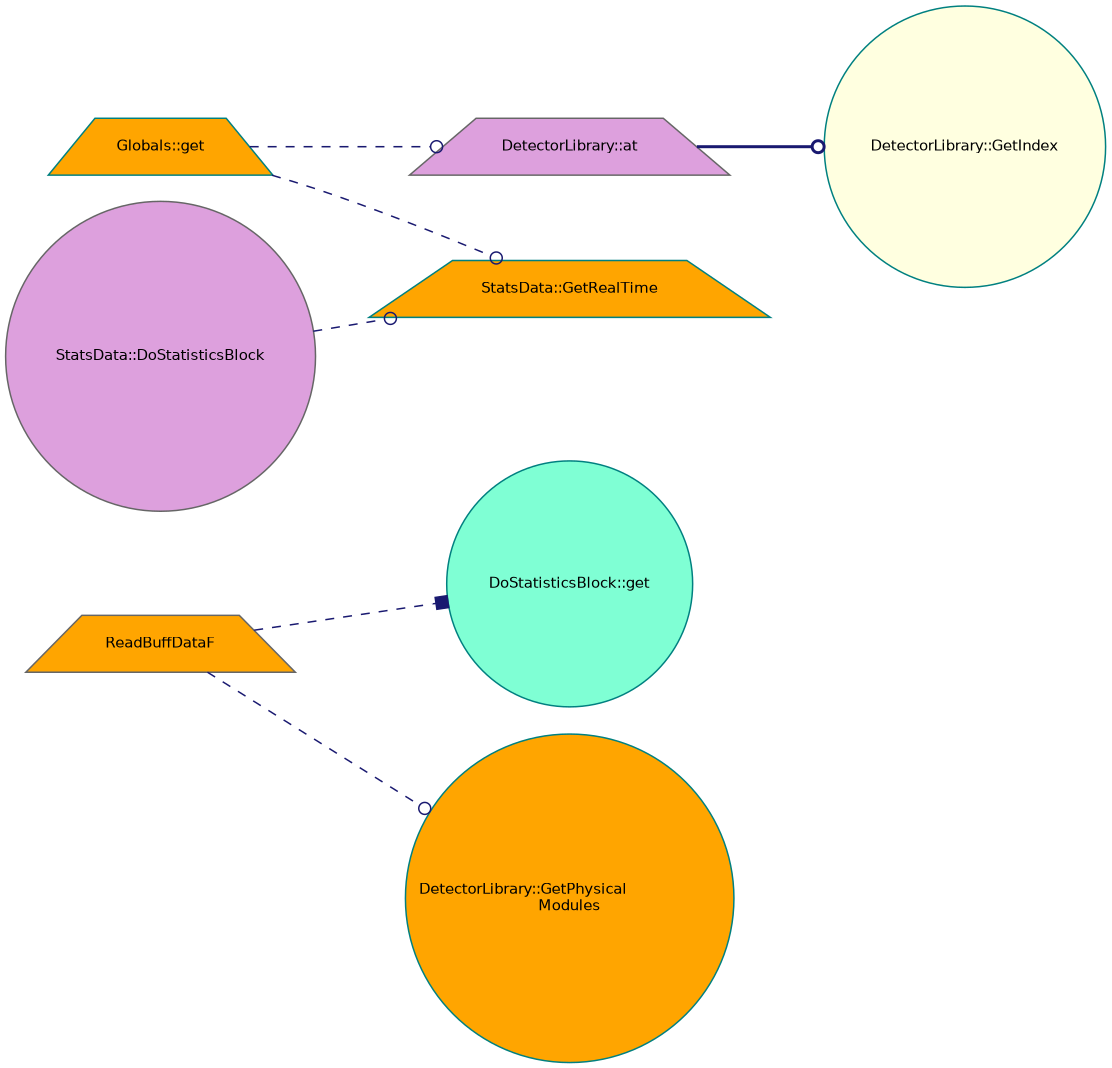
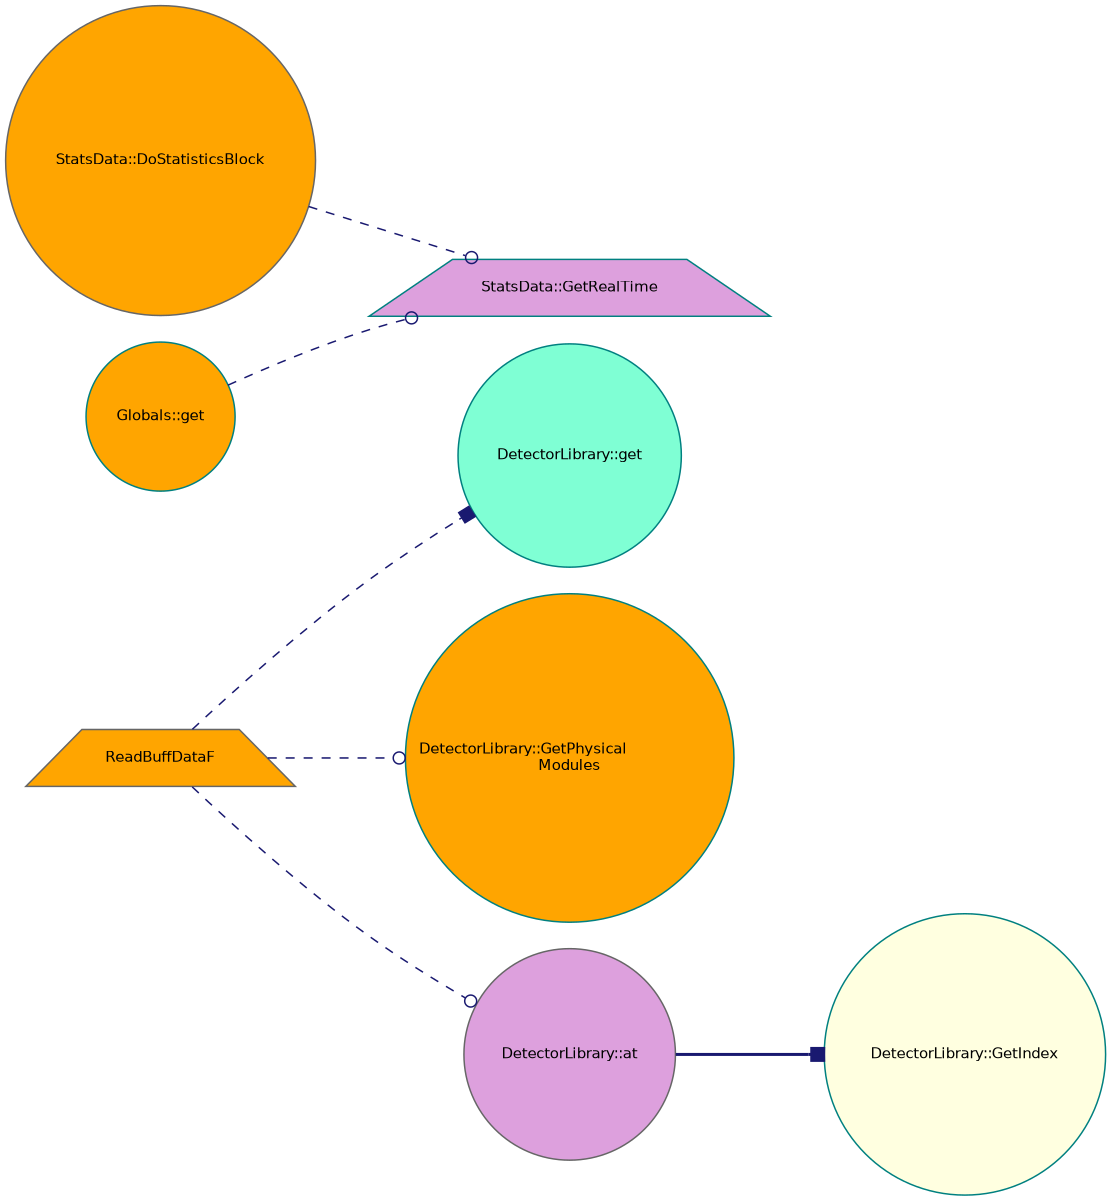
(161, 147) -> (161, 417)
(340, 147) -> (322, 901)
(570, 147) -> (570, 1054)
(754, 147) -> (742, 1054)
(570, 289) -> (570, 288)
(161, 356) -> (161, 161)
(570, 584) -> (570, 456)
